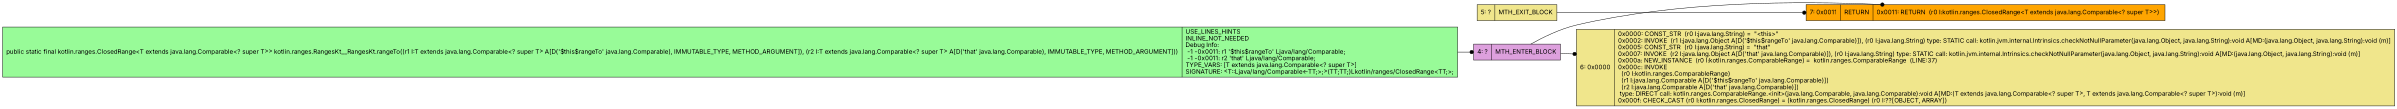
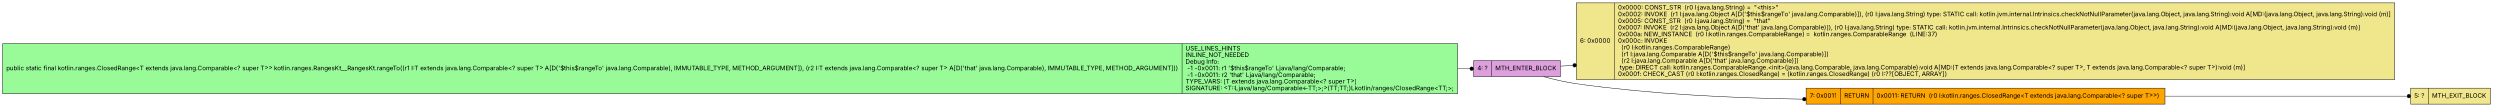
(1680, 13) -> (2286, 96)
